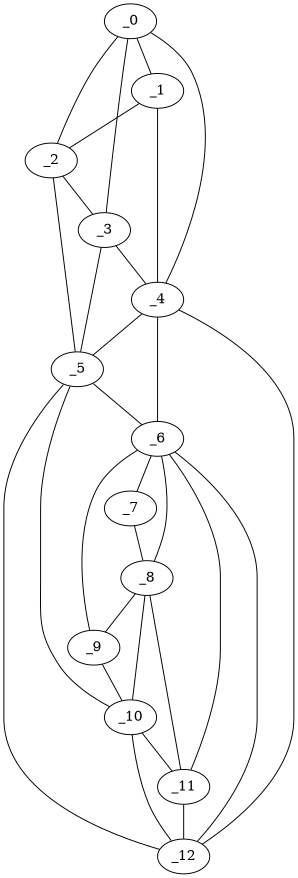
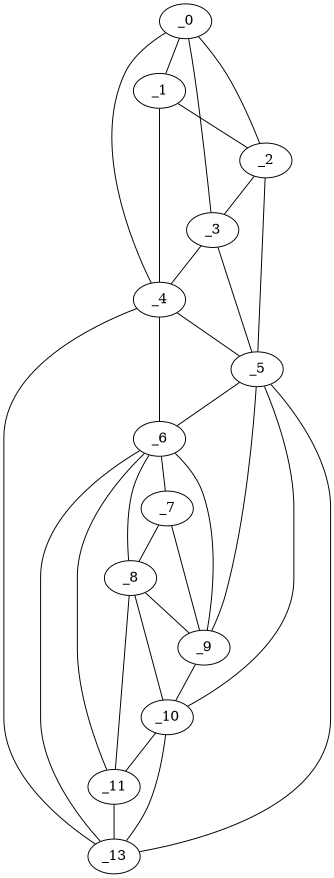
none -> (243, 511)
none -> (186, 578)
(184, 856) -> (114, 856)
